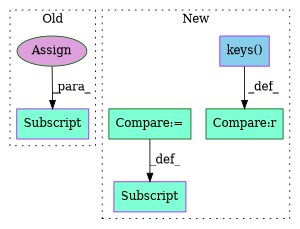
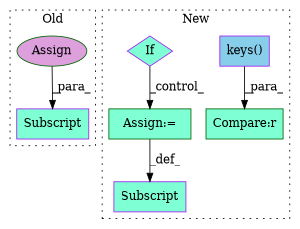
none -> (150, 51)
(264, 88) -> (264, 88)
(150, 124) -> (150, 124)
